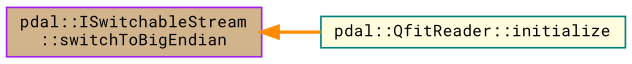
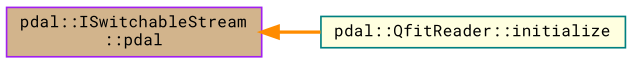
(134, 32) -> (134, 32)
